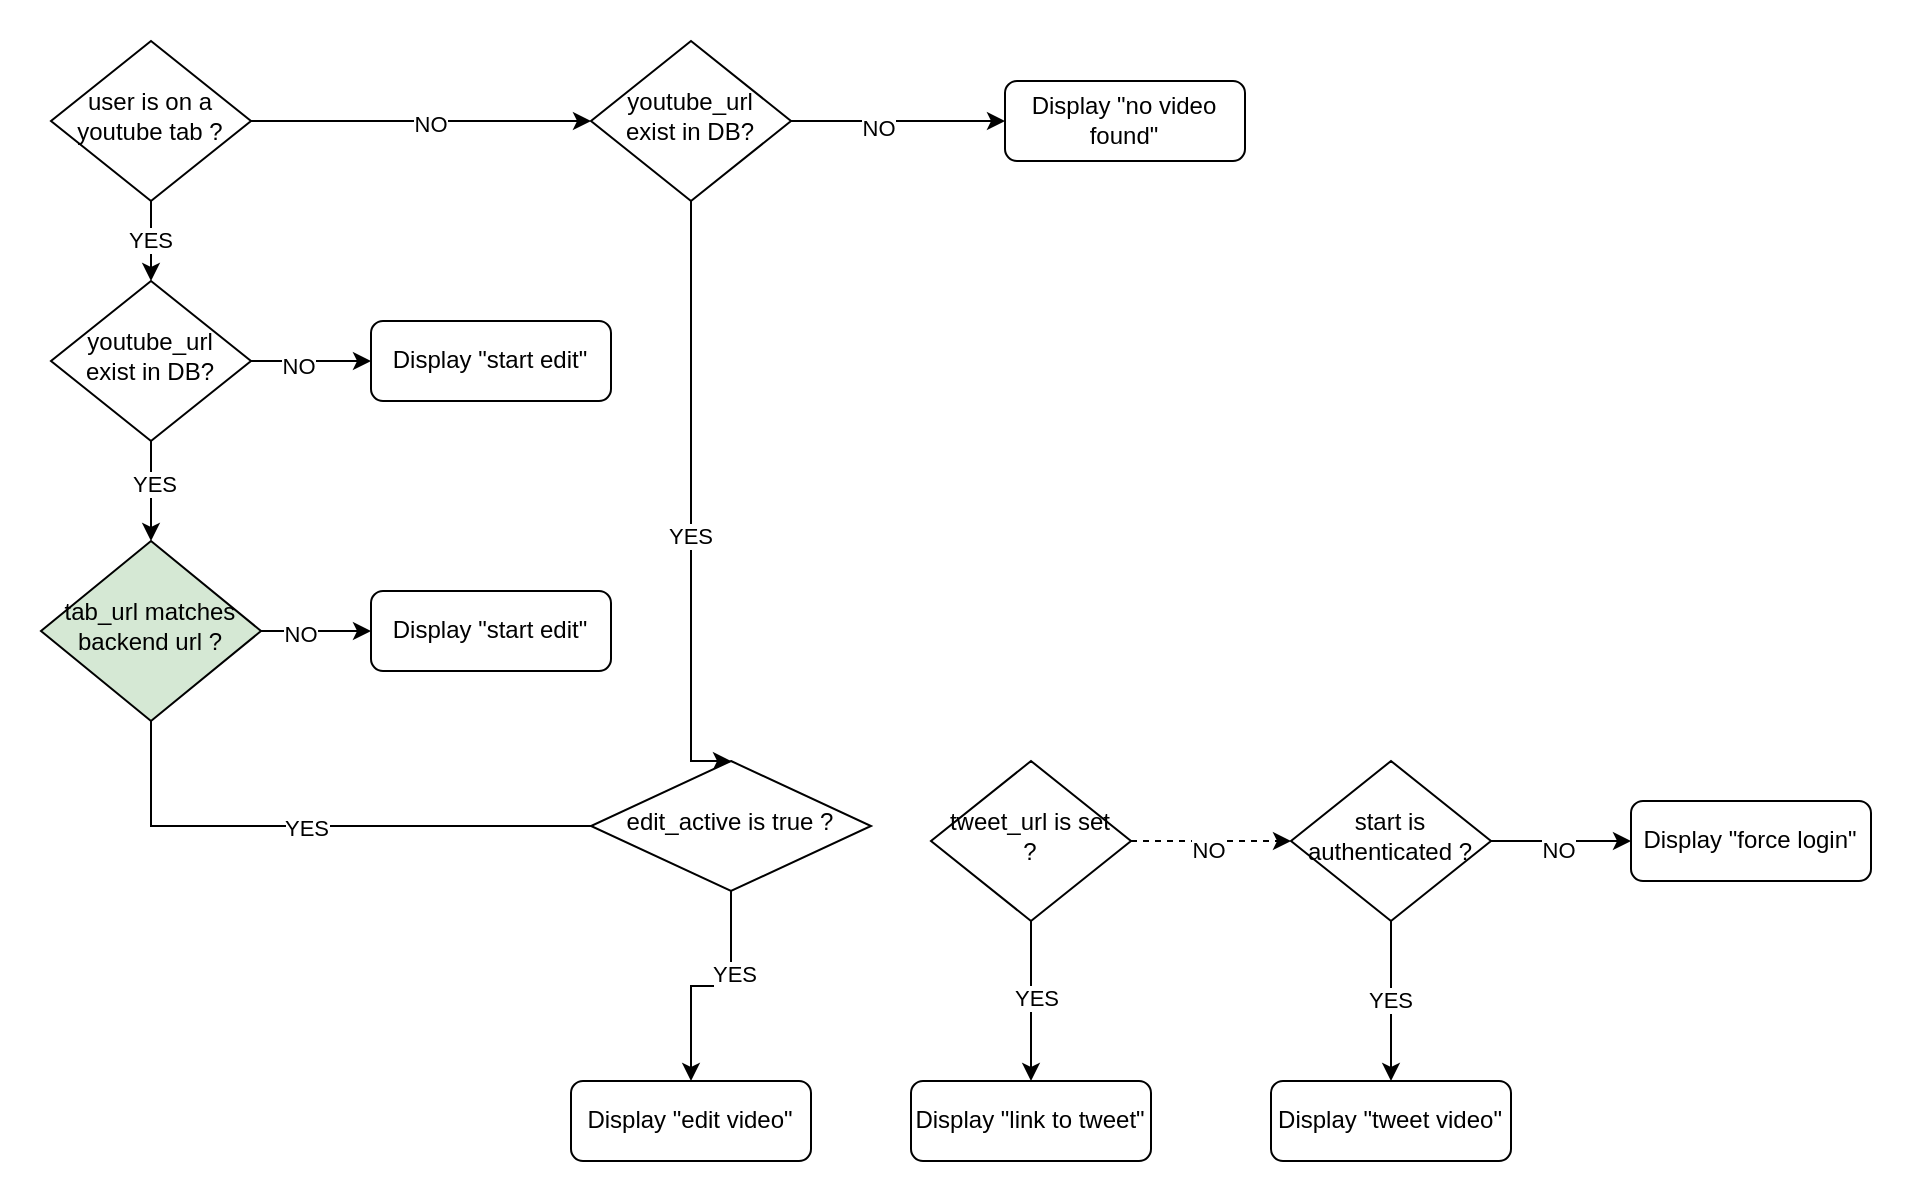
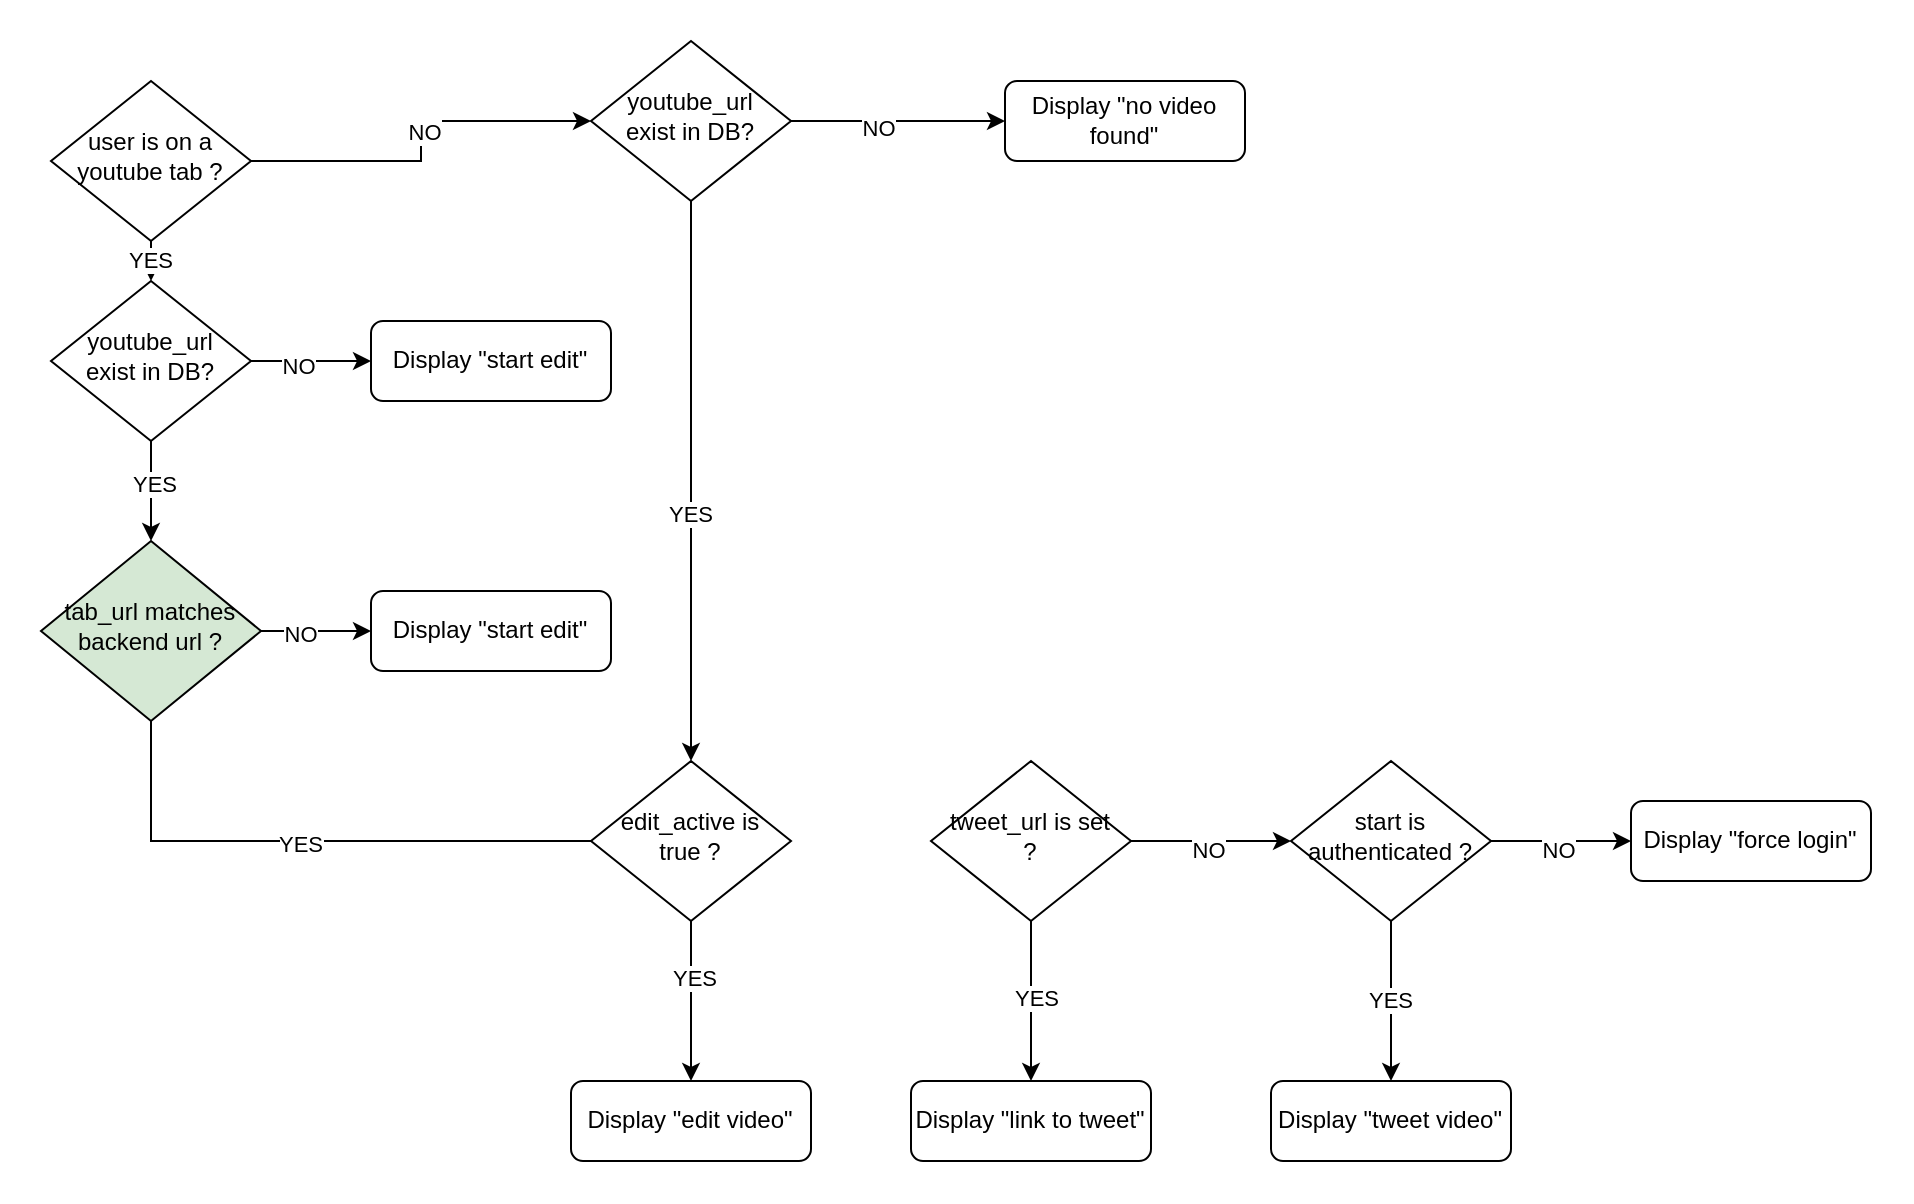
(151, 121) -> (151, 161)
(731, 826) -> (691, 841)
(1163, 841) -> (1163, 841)
